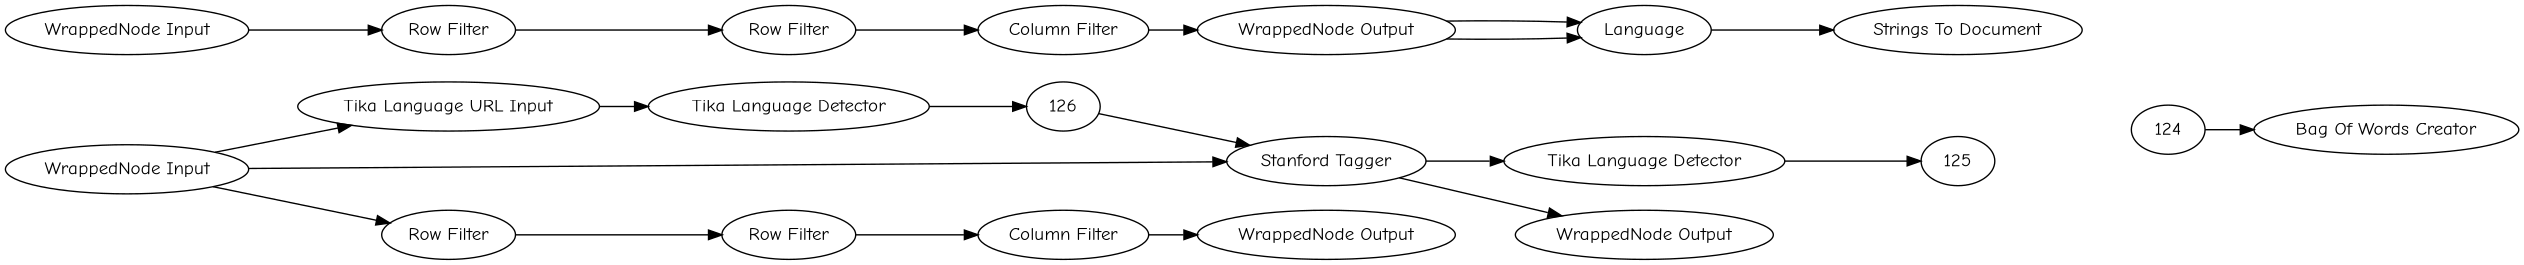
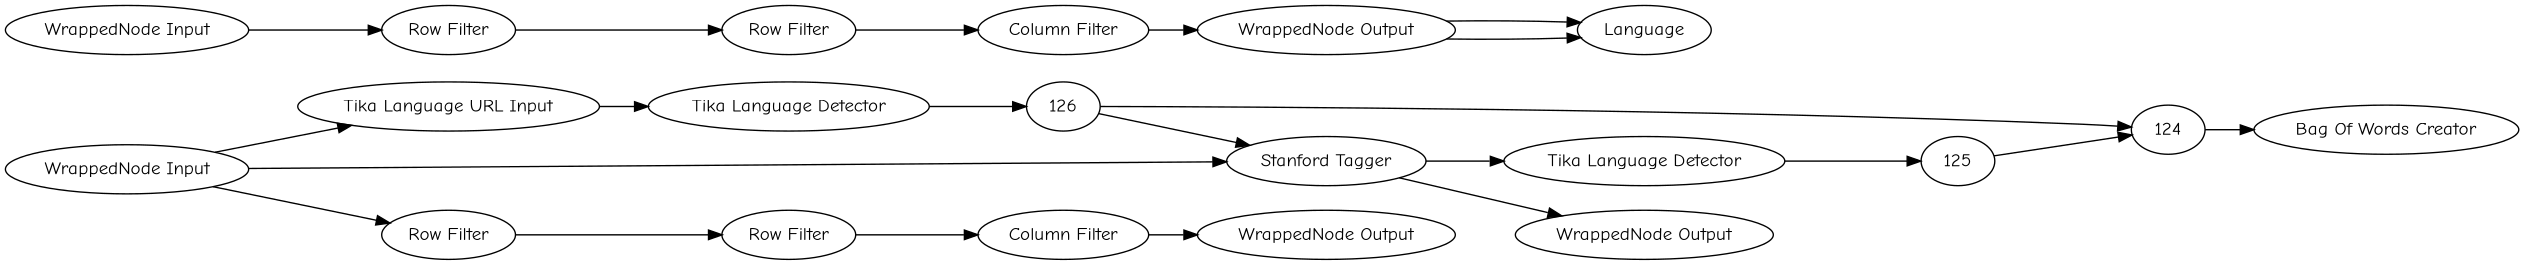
(1958, 30) -> none
none -> (1609, 111)
none -> (2056, 146)
